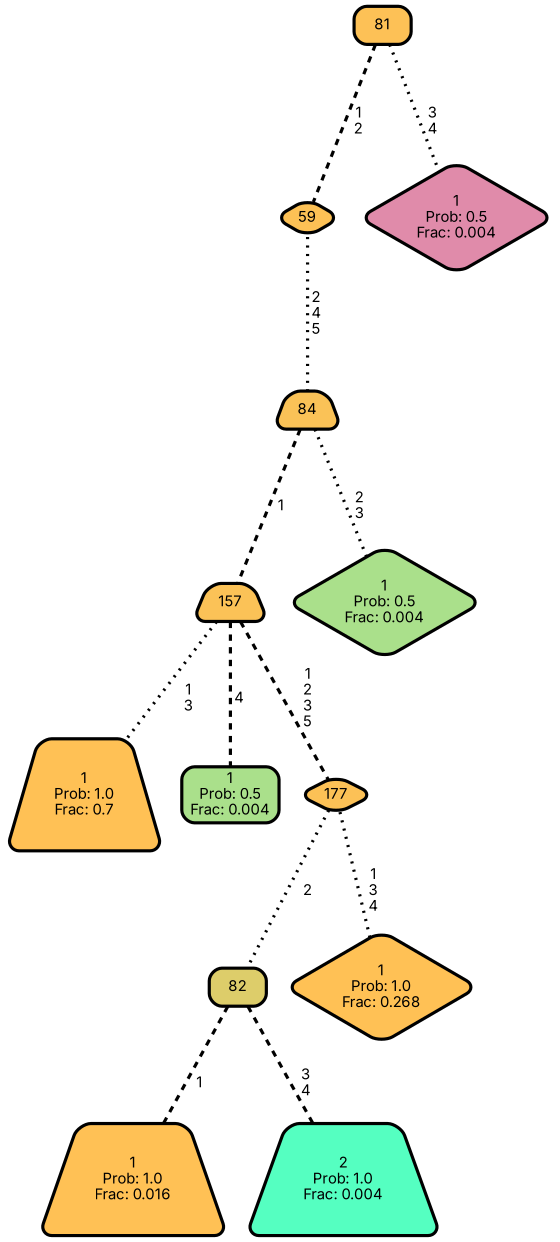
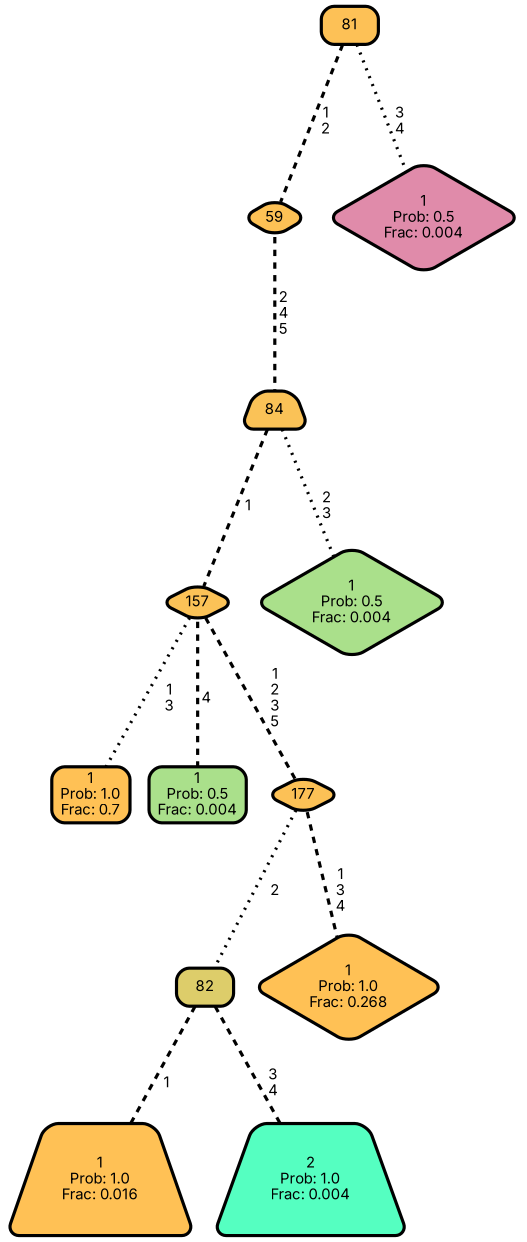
(308, 314) -> (275, 314)
(230, 602) -> (198, 602)
(85, 795) -> (91, 795)
(355, 875) -> (322, 875)
